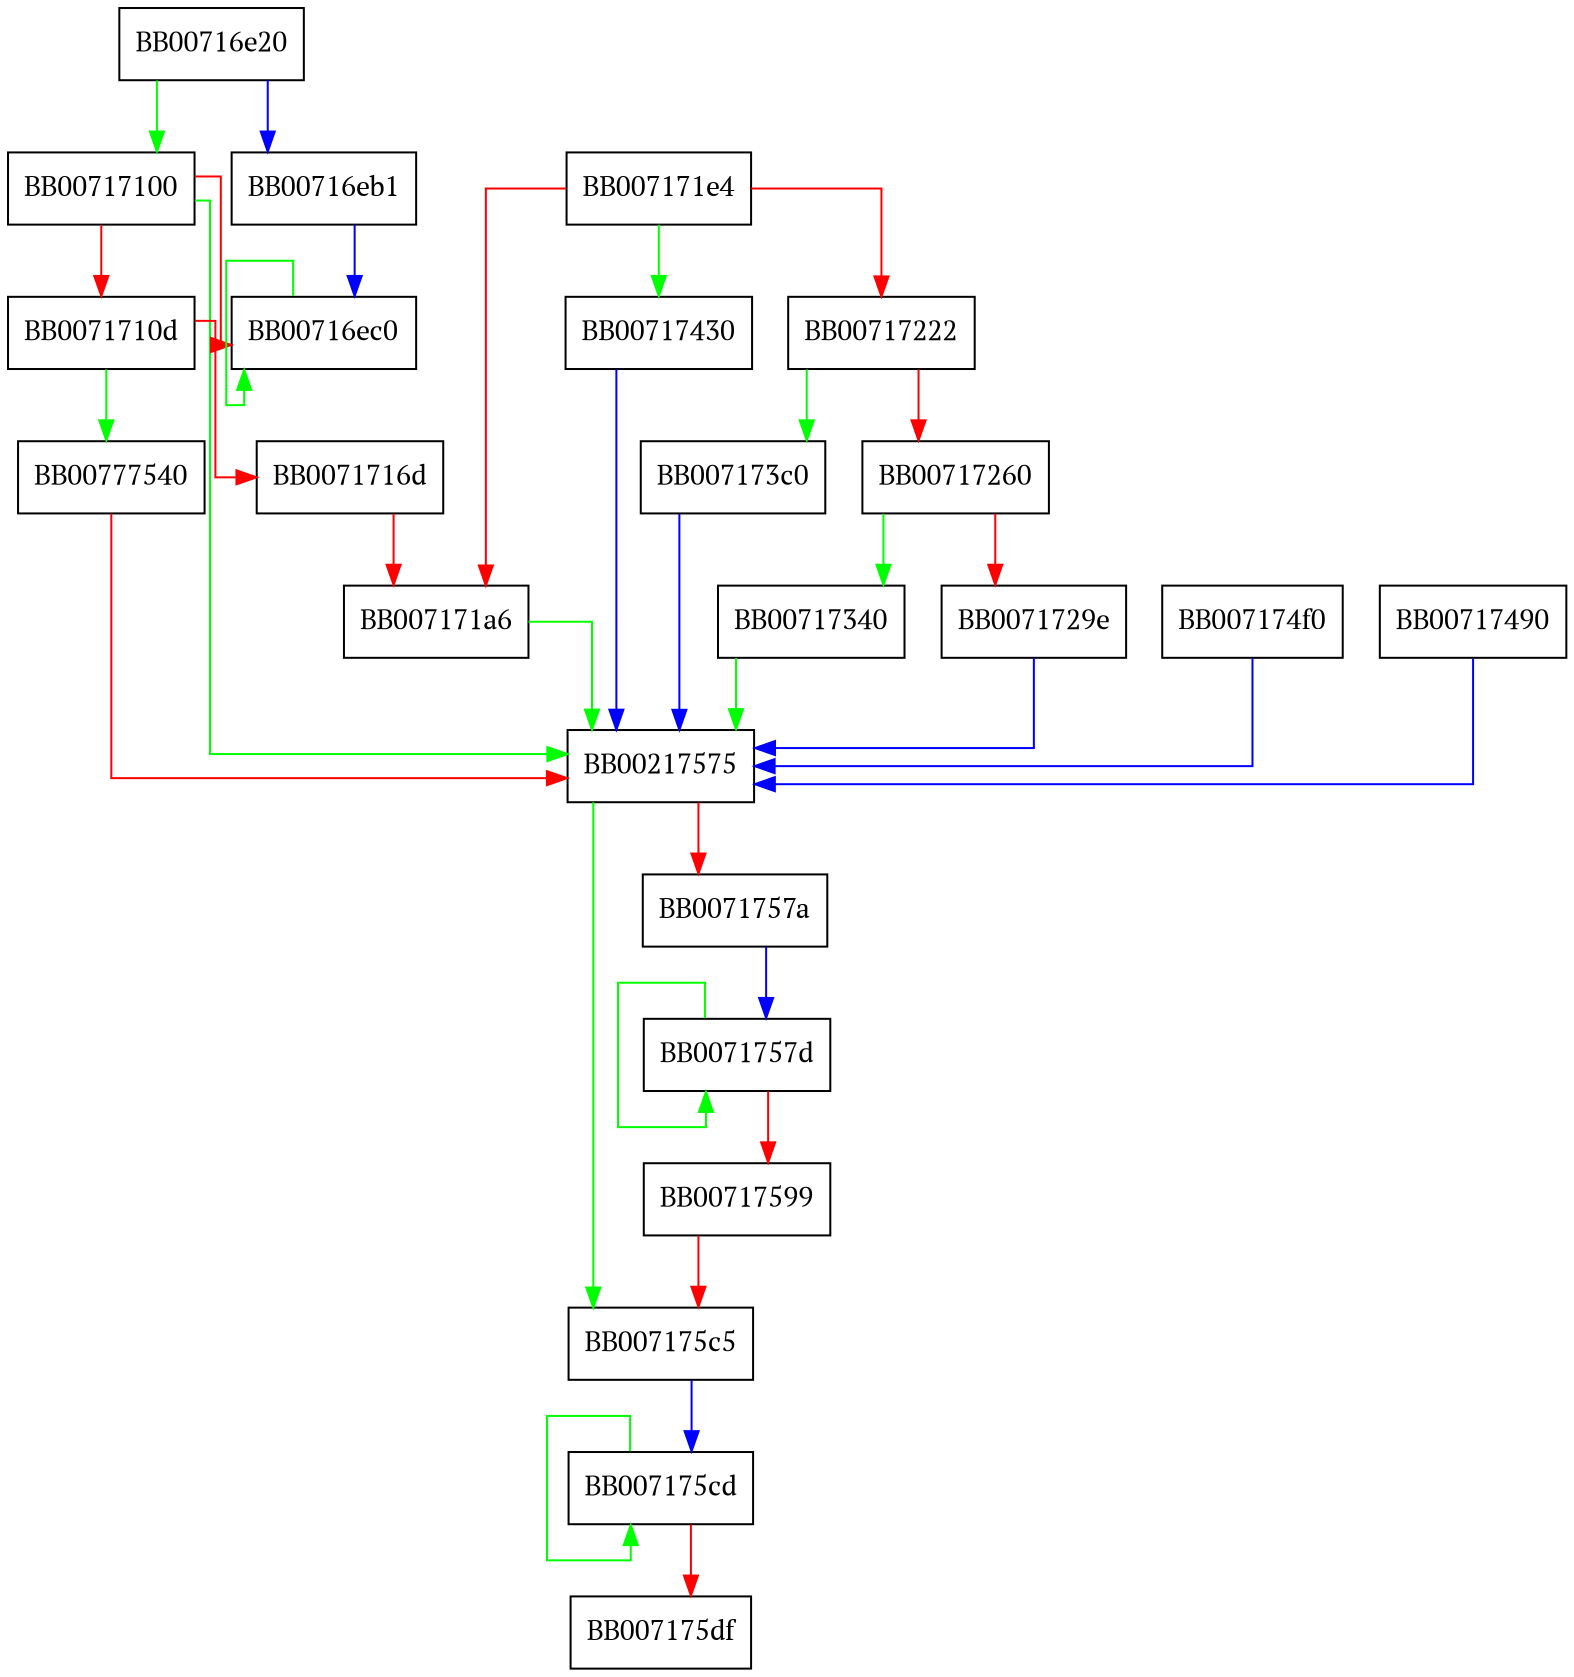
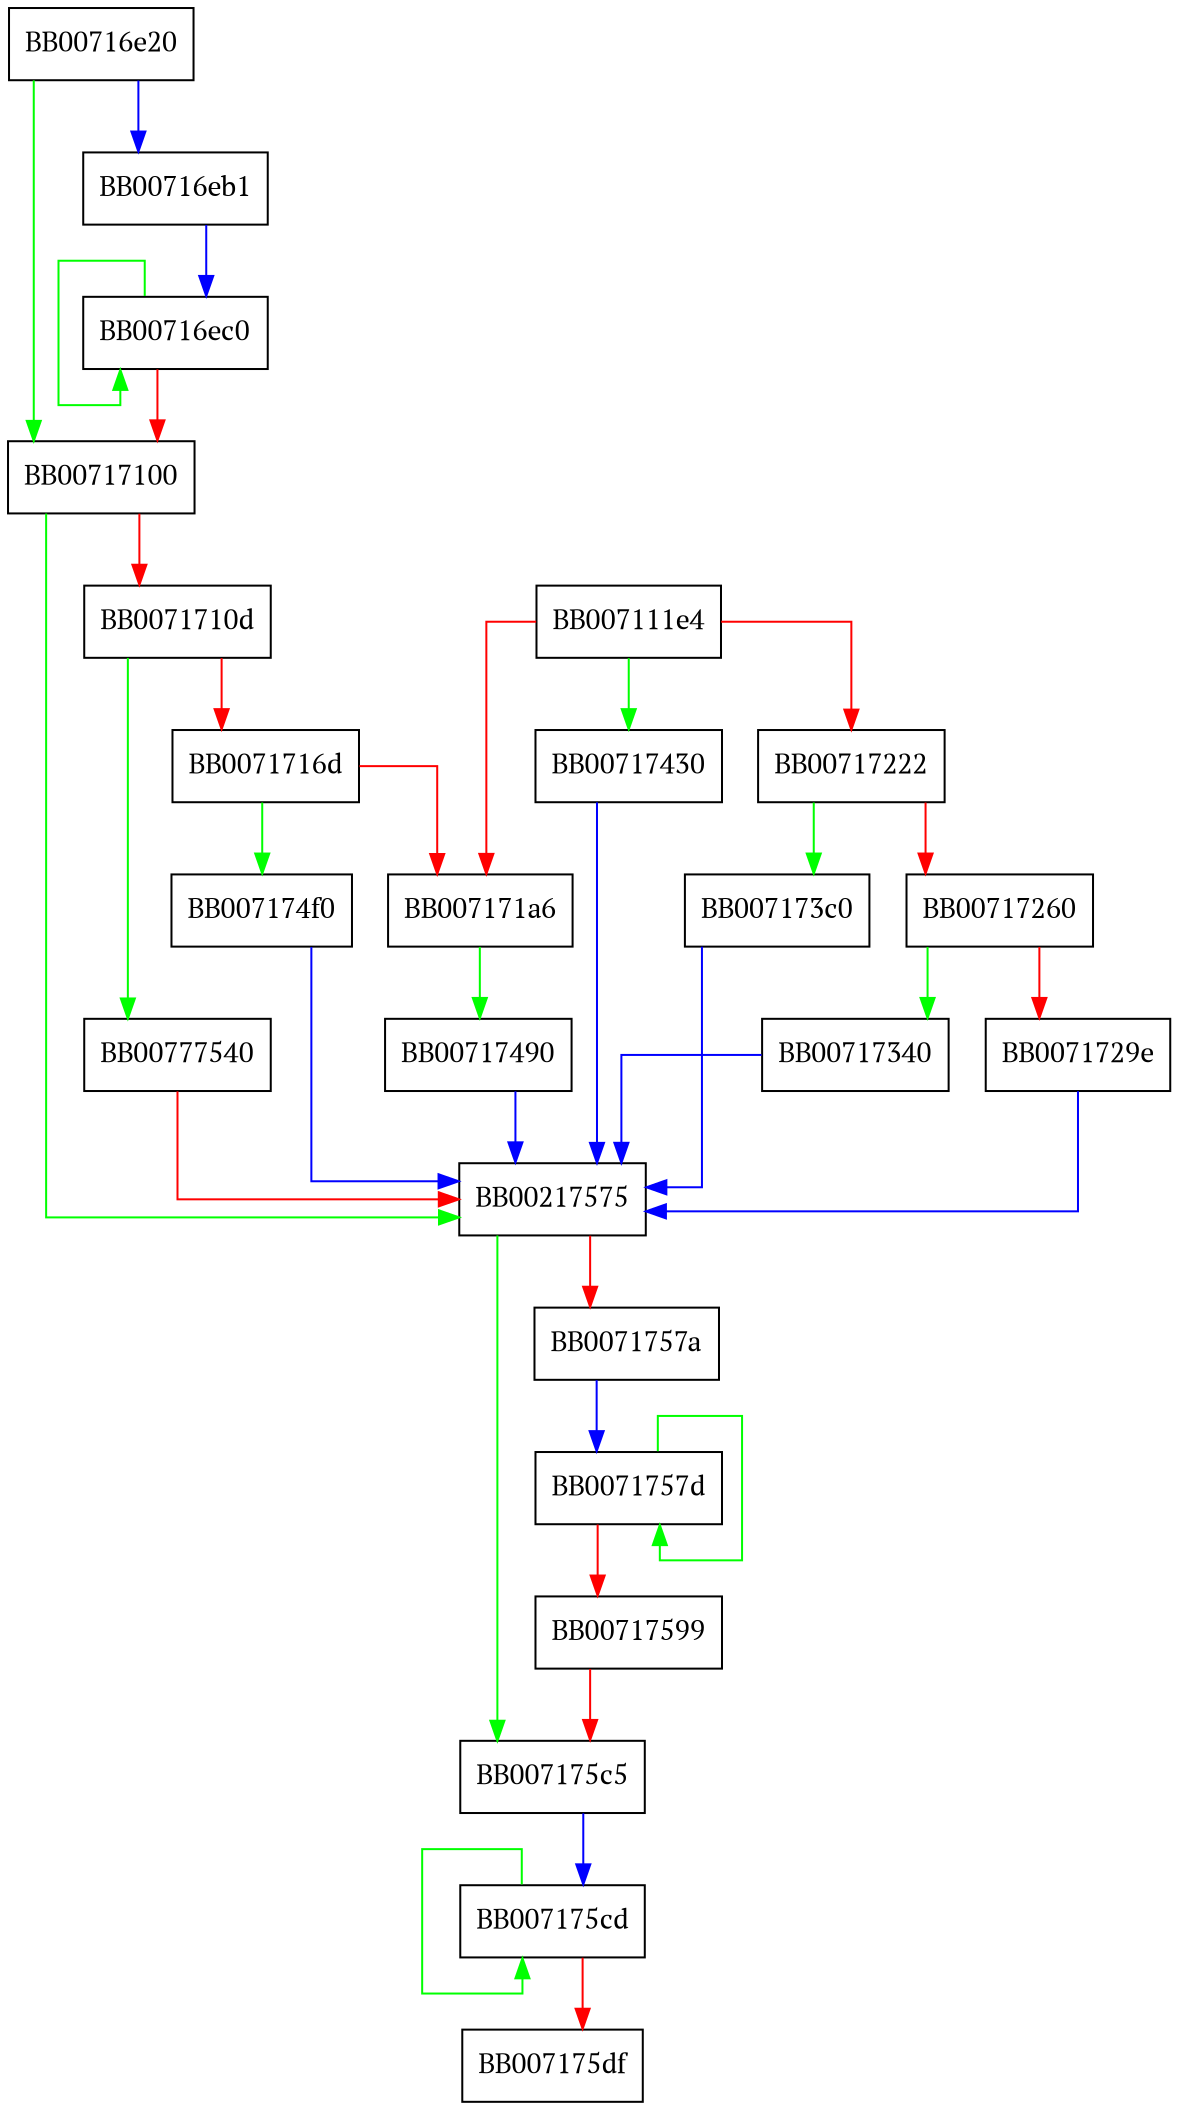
(659, 189) -> (629, 622)
(221, 248) -> (157, 395)
(592, 634) -> (480, 972)
(736, 684) -> (648, 1055)
none -> (262, 828)
